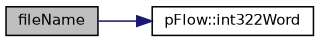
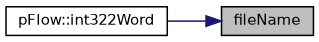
(118, 21) -> (187, 21)
